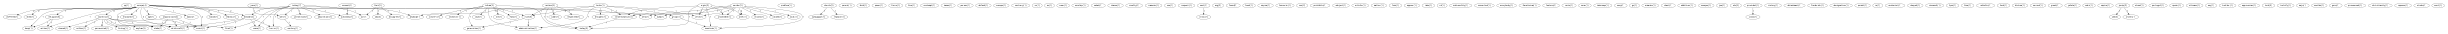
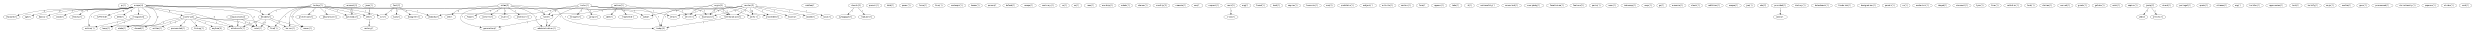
(165, 22) -> none
(693, 22) -> (649, 8)
